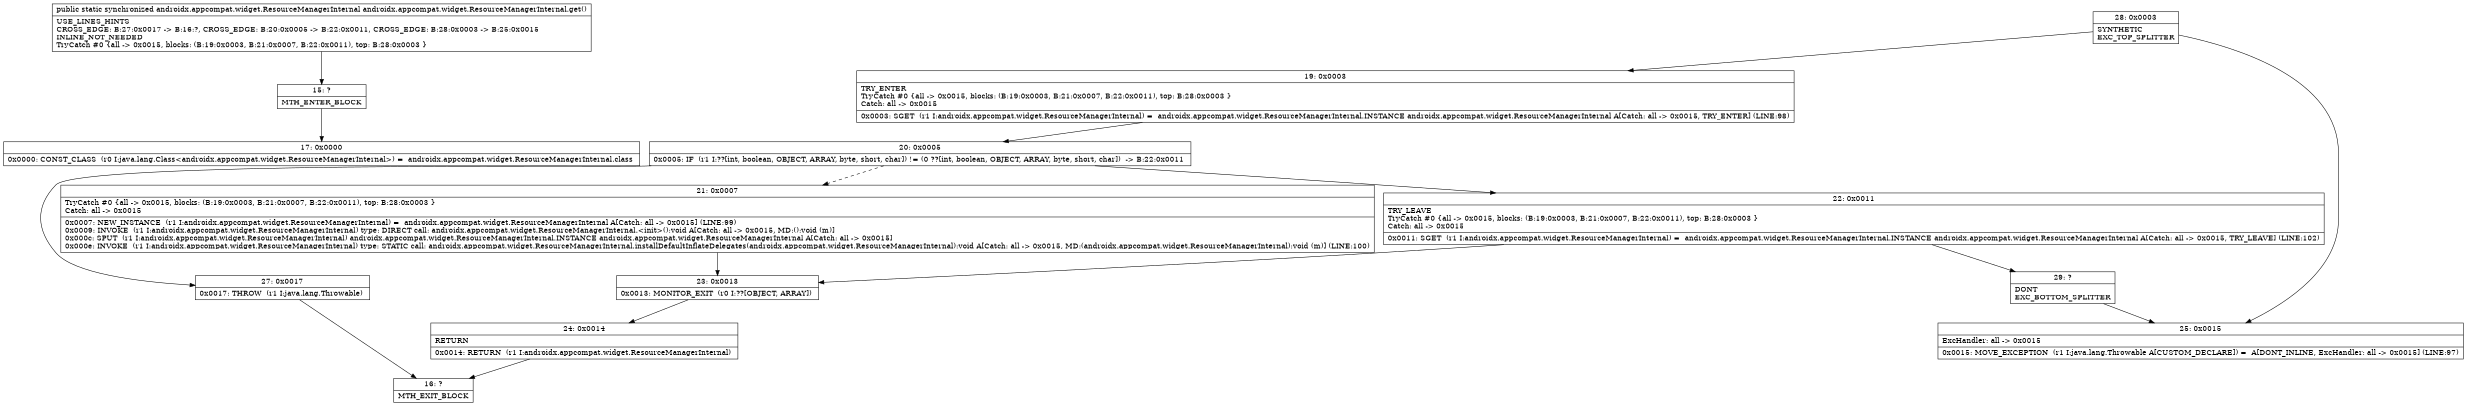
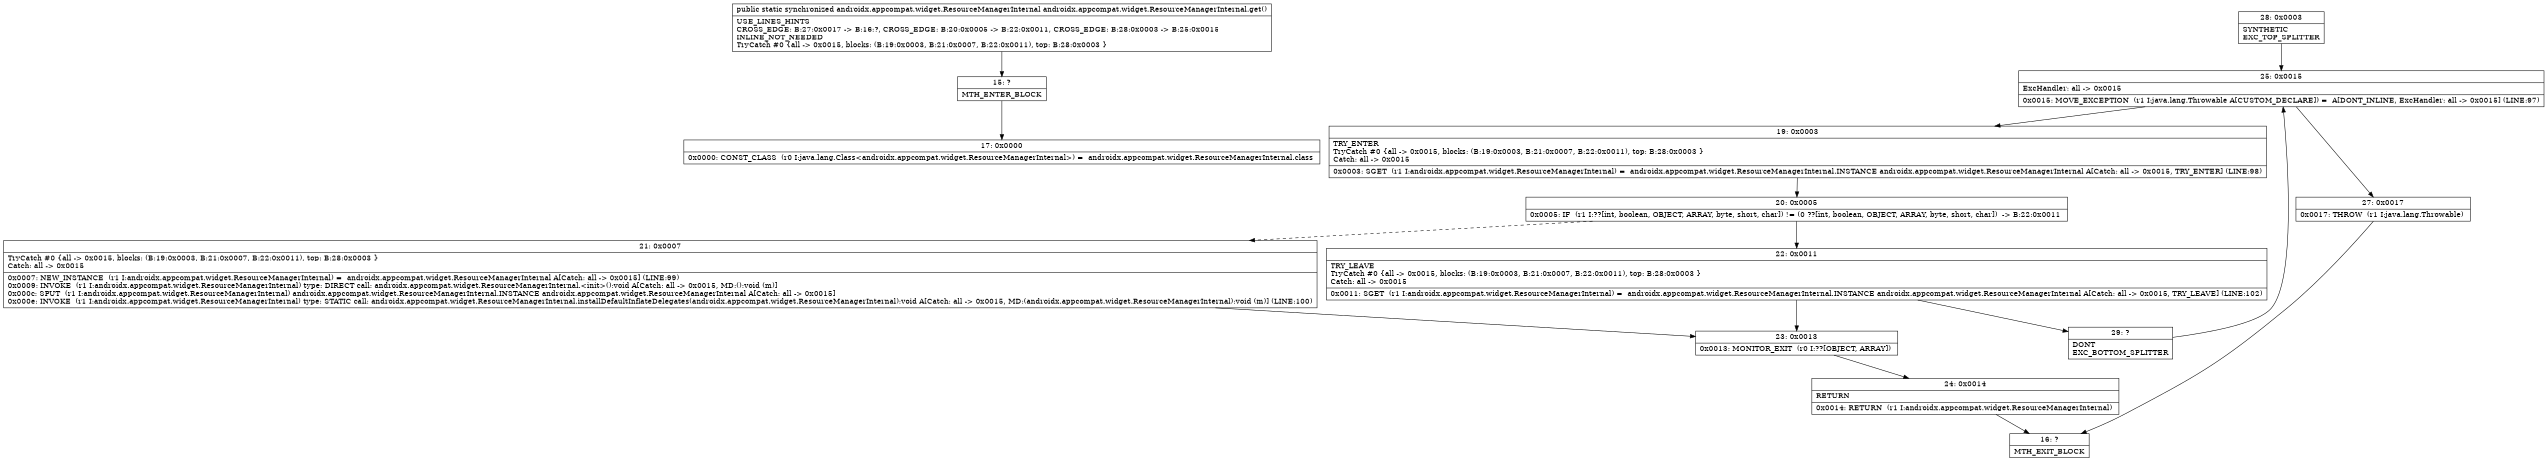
(1863, 51) -> (2073, 116)
(245, 169) -> (2333, 150)
